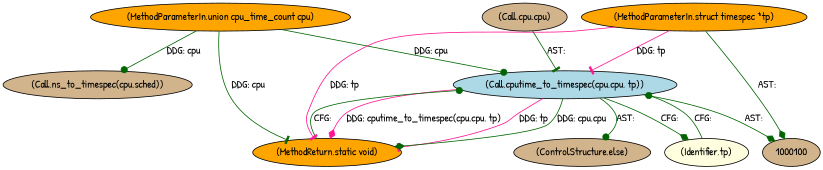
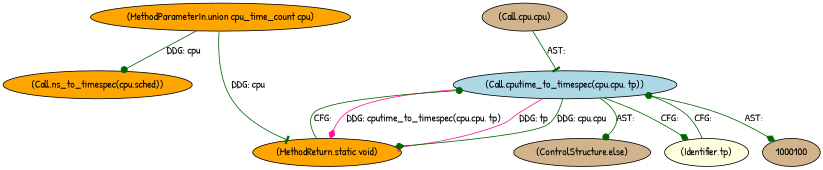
(694, 17) -> none
(391, 51) -> none
(98, 85) -> (98, 85)
